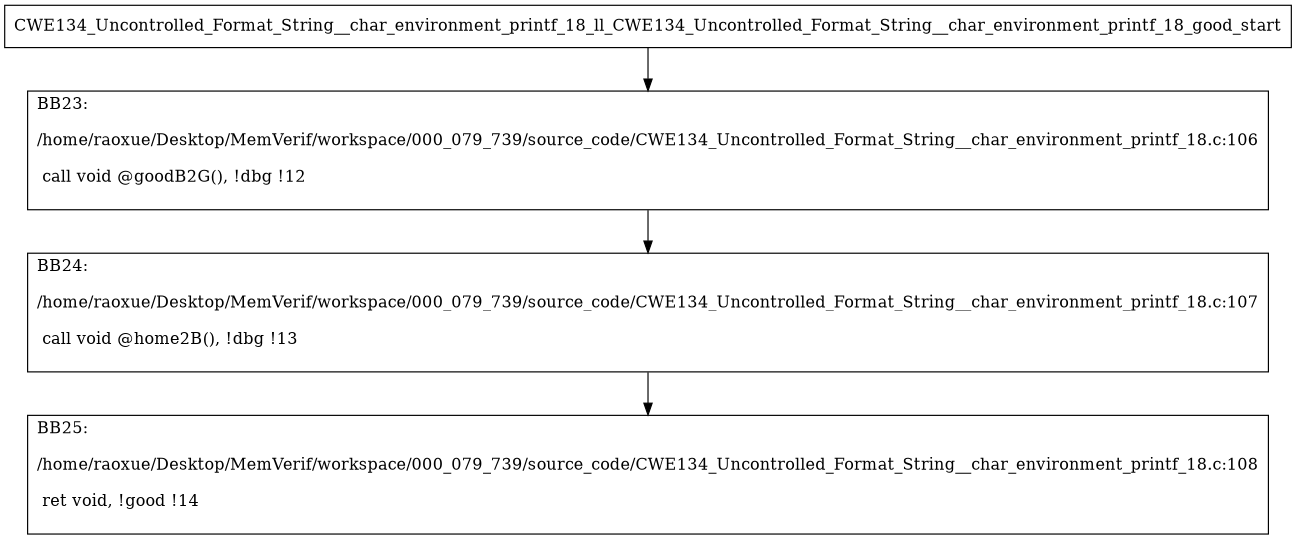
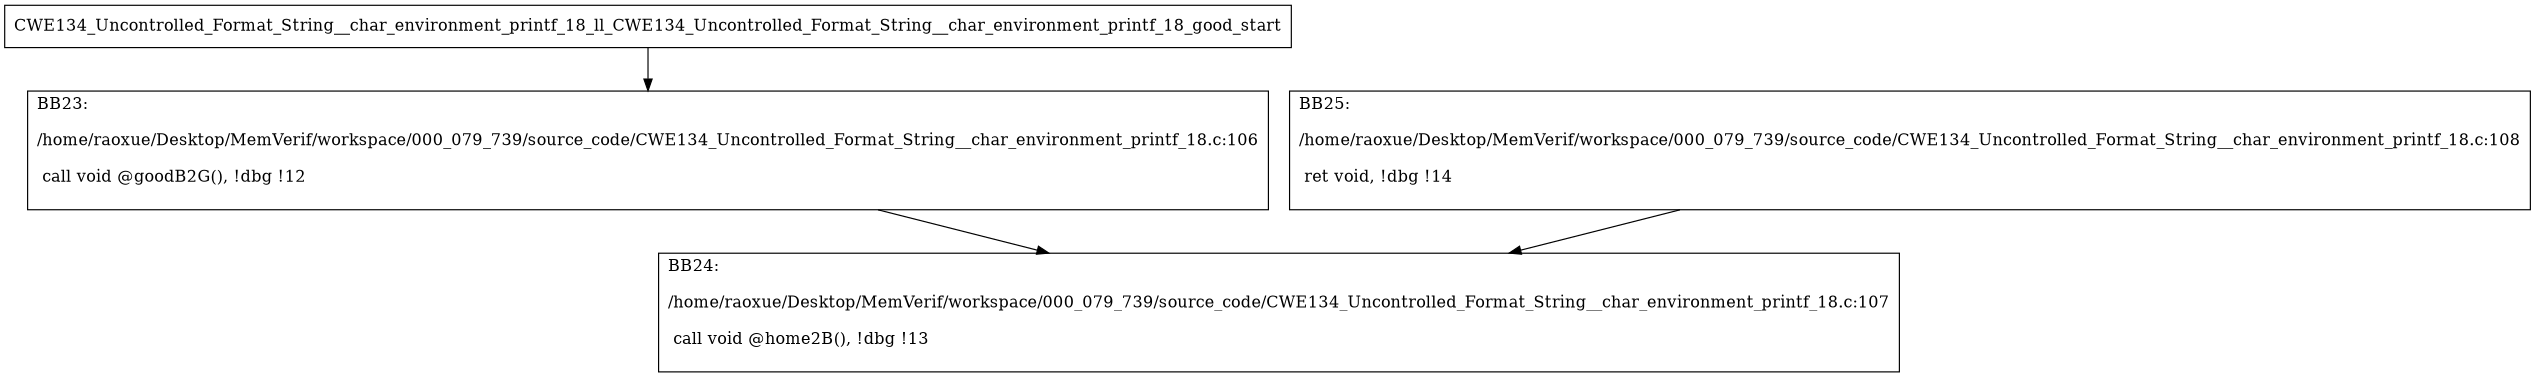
(648, 388) -> (1600, 230)
(119, 501) -> (1376, 177)
